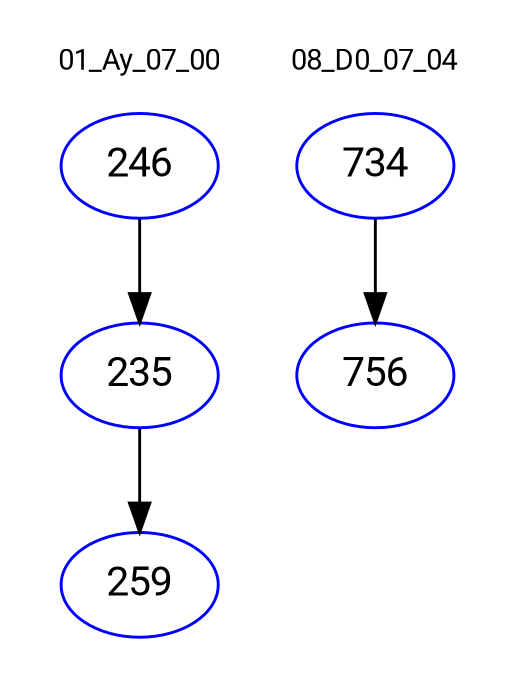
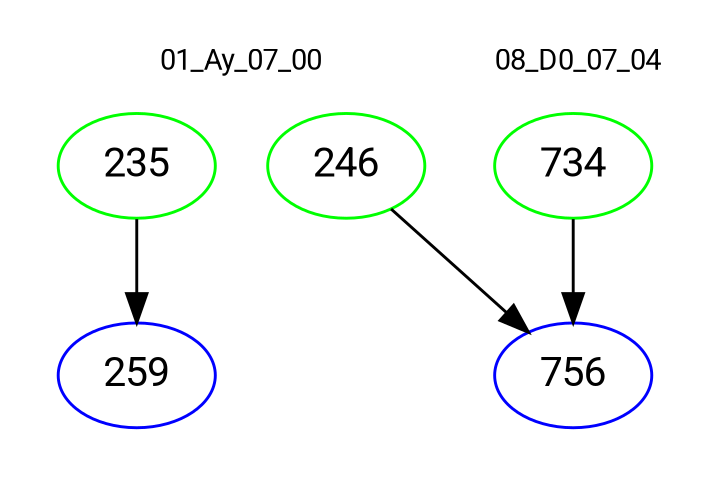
(140, 166) -> (346, 166)
(375, 166) -> (573, 166)
(140, 256) -> (429, 243)
(140, 375) -> (137, 166)
